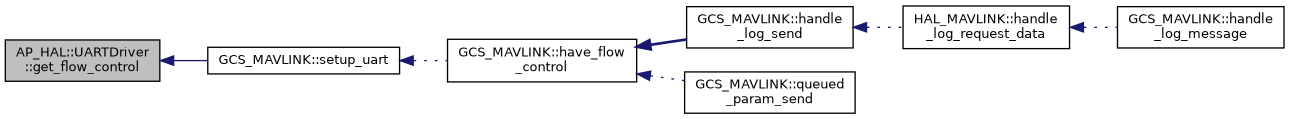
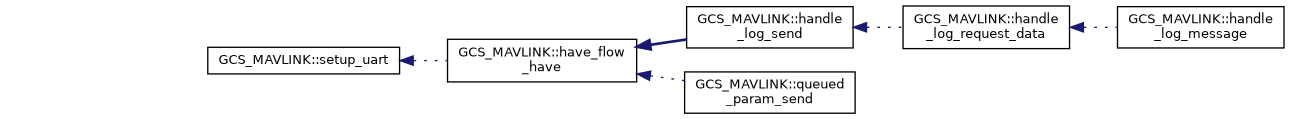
(986, 27) -> (986, 27)
(83, 61) -> none
(542, 61) -> (542, 61)
